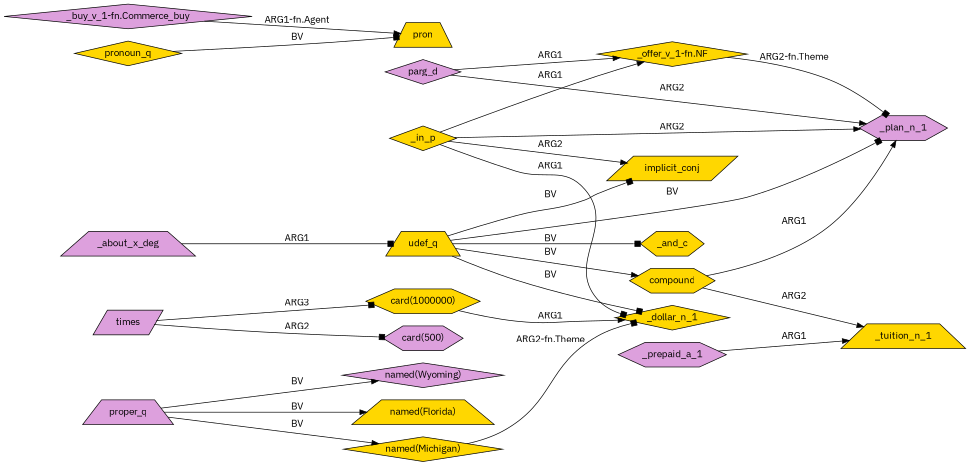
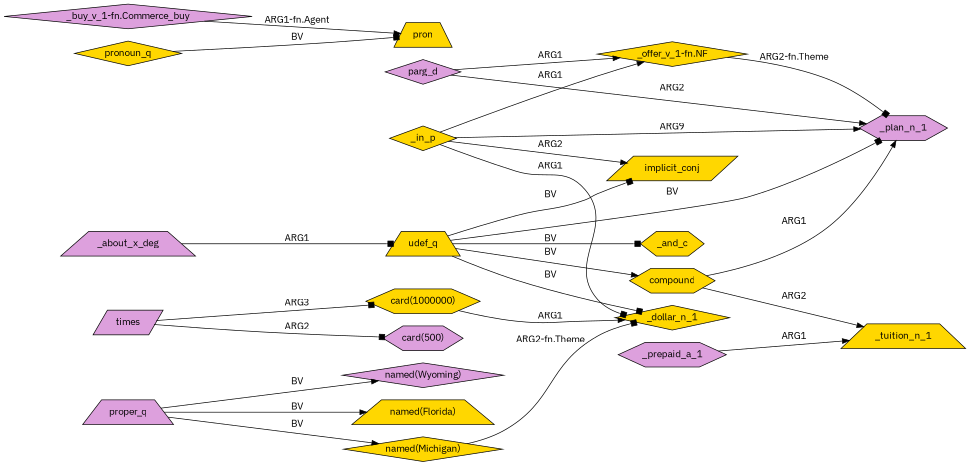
(672, 127) -> (672, 127)
